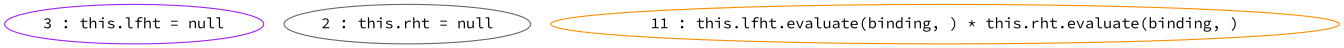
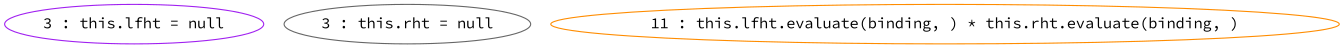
(407, 24) -> (407, 24)
